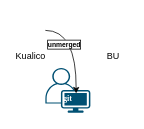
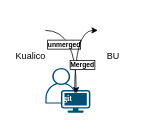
none -> (79, 48)
